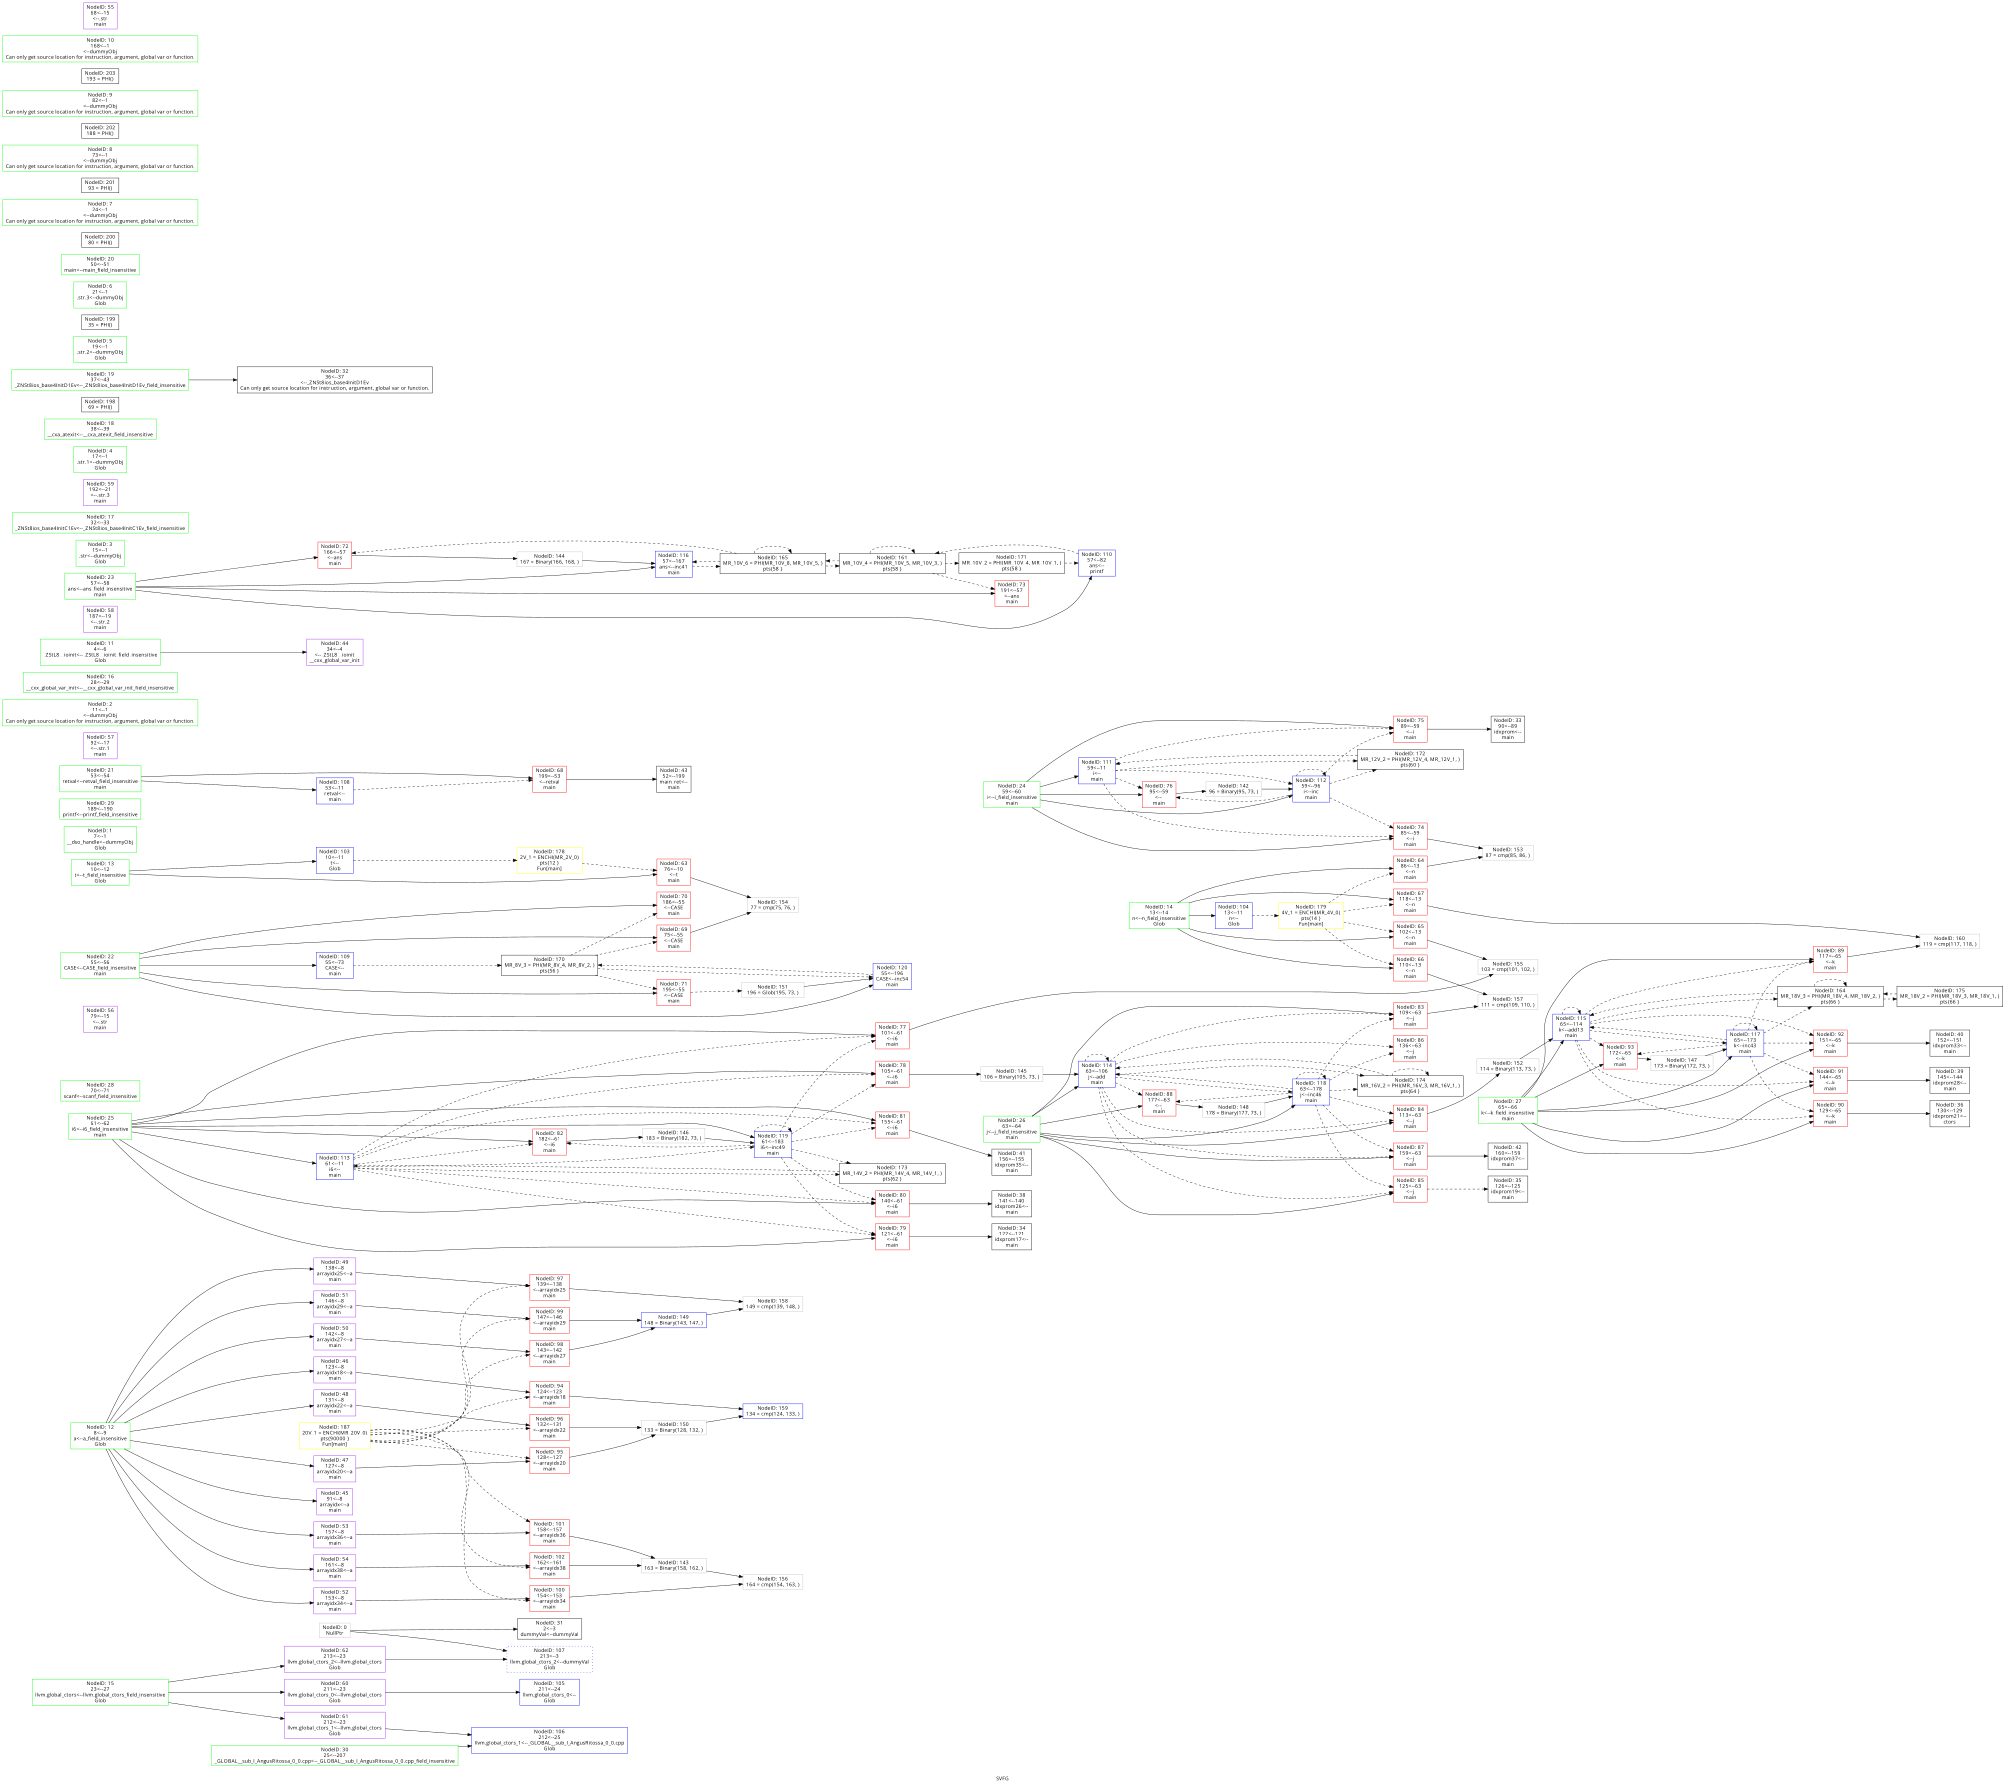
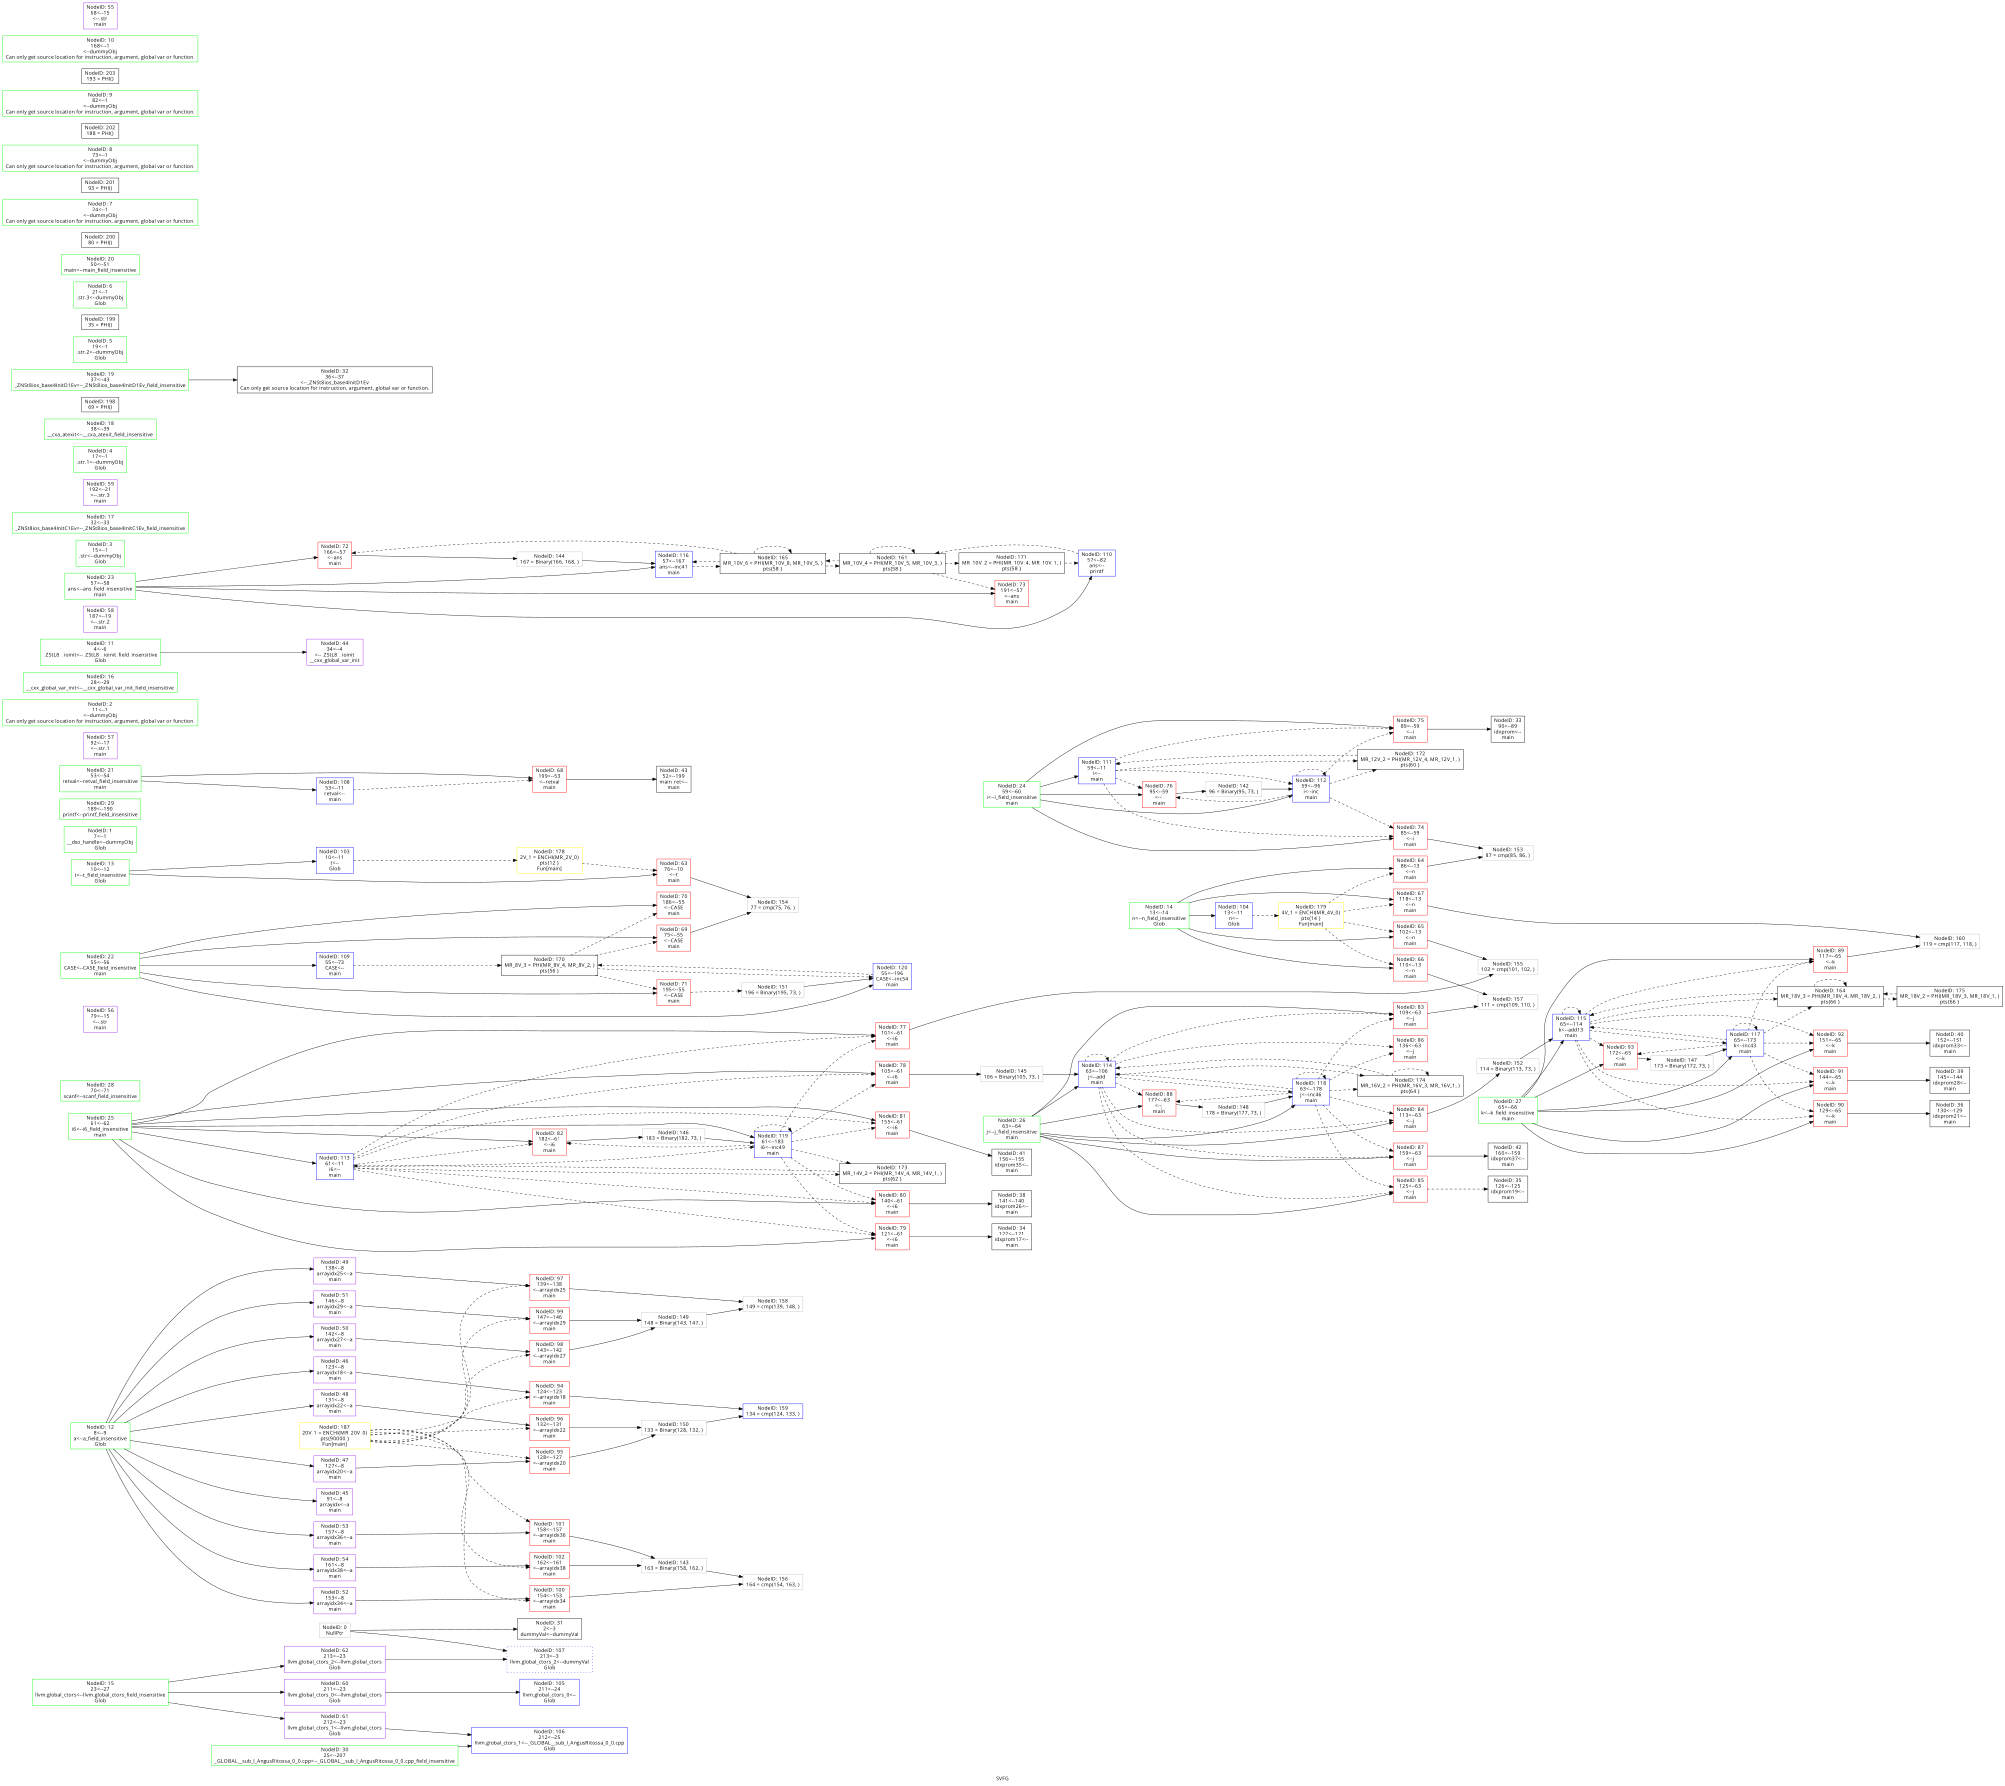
(773, 993) -> (773, 993)
(1950, 1122) -> (1950, 1122)
(674, 1320) -> (674, 1320)
